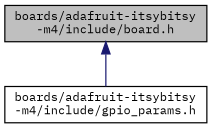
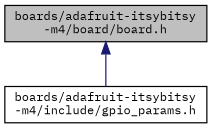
(106, 24) -> (106, 24)
